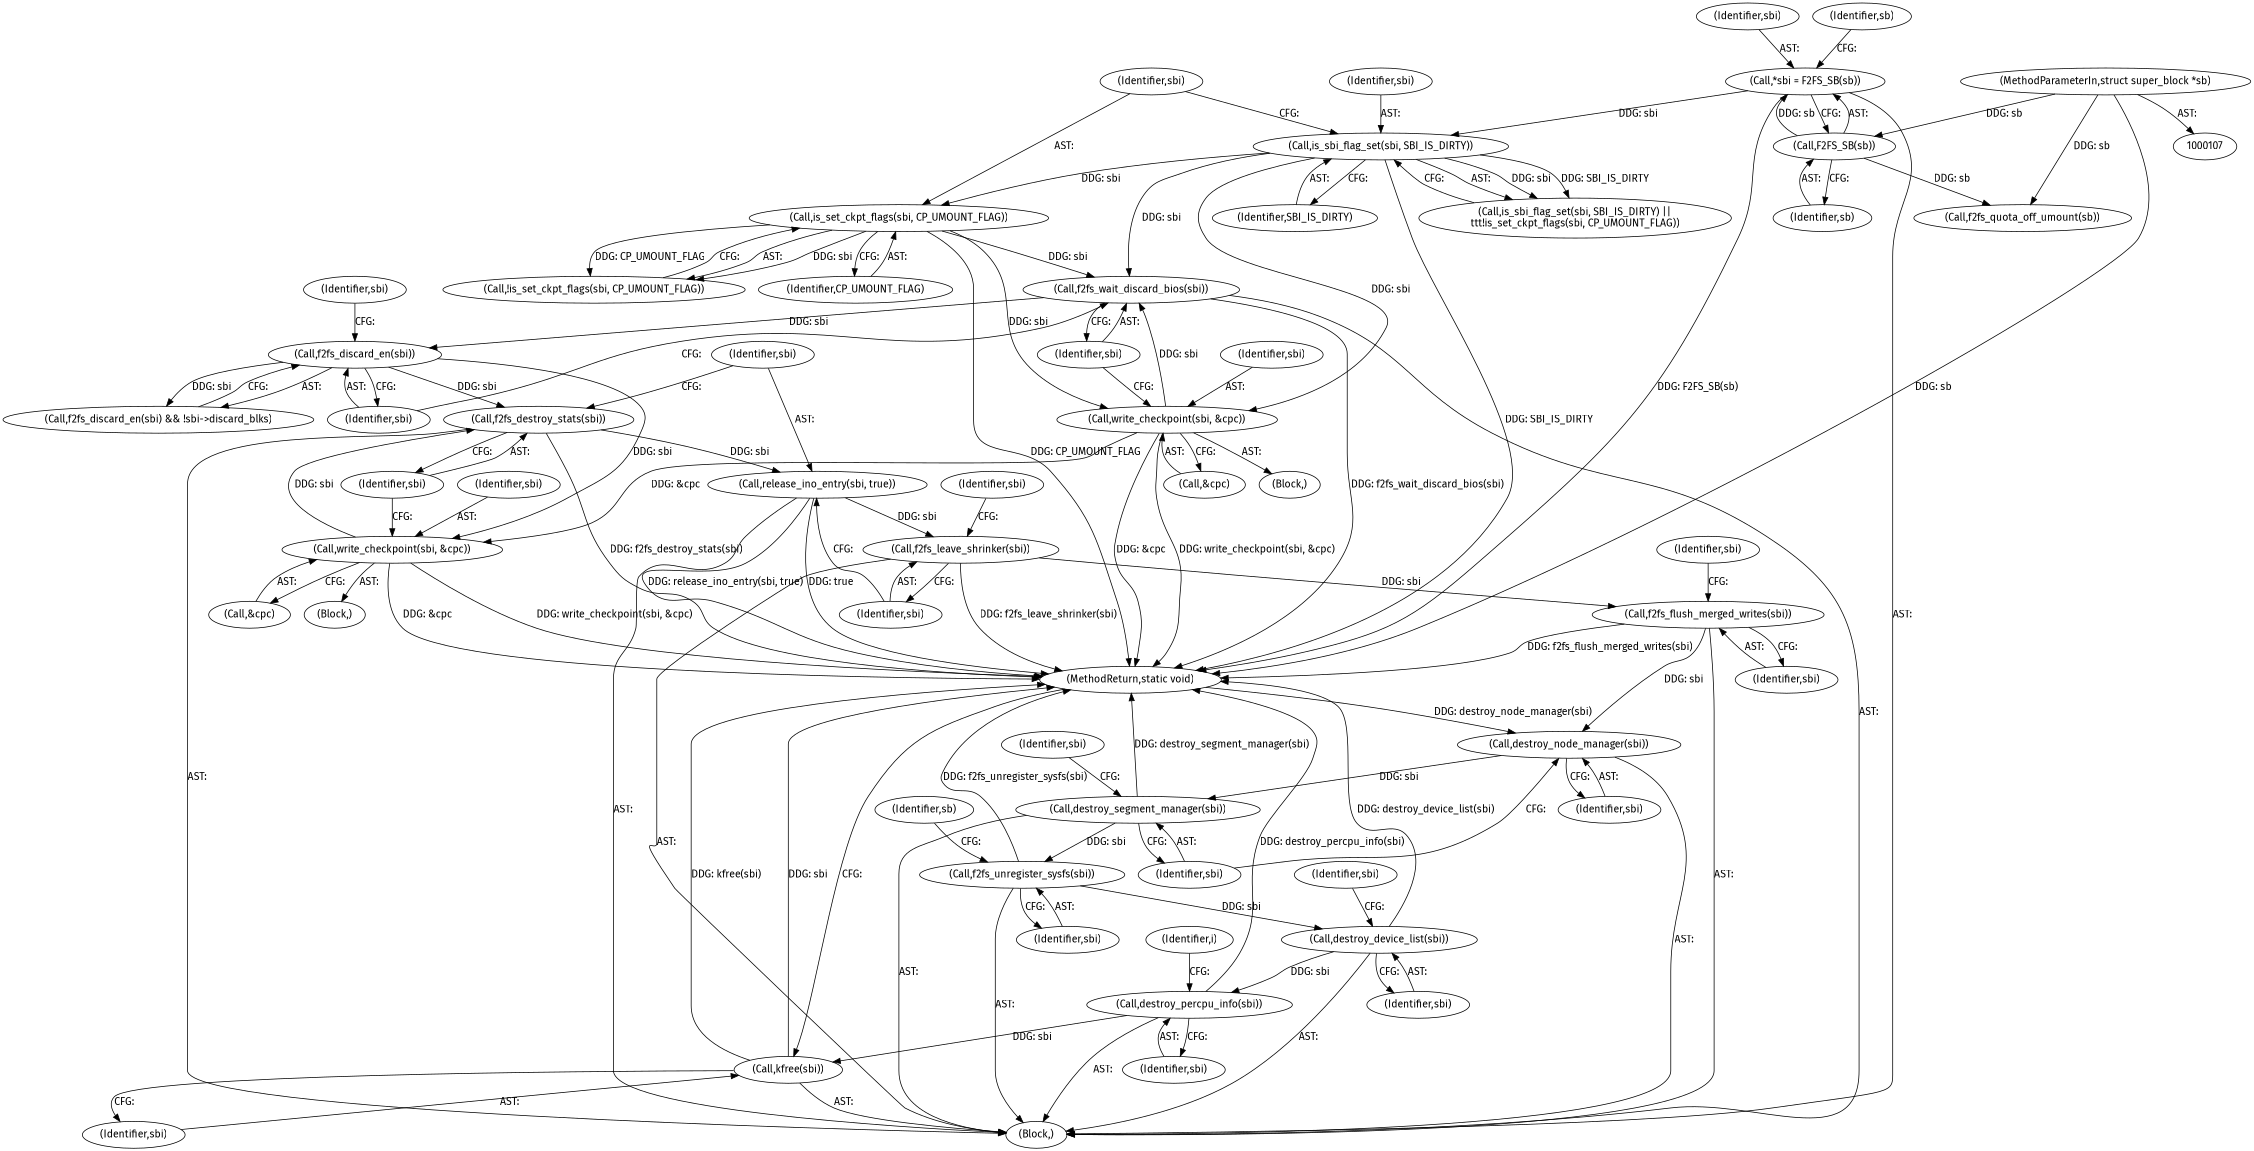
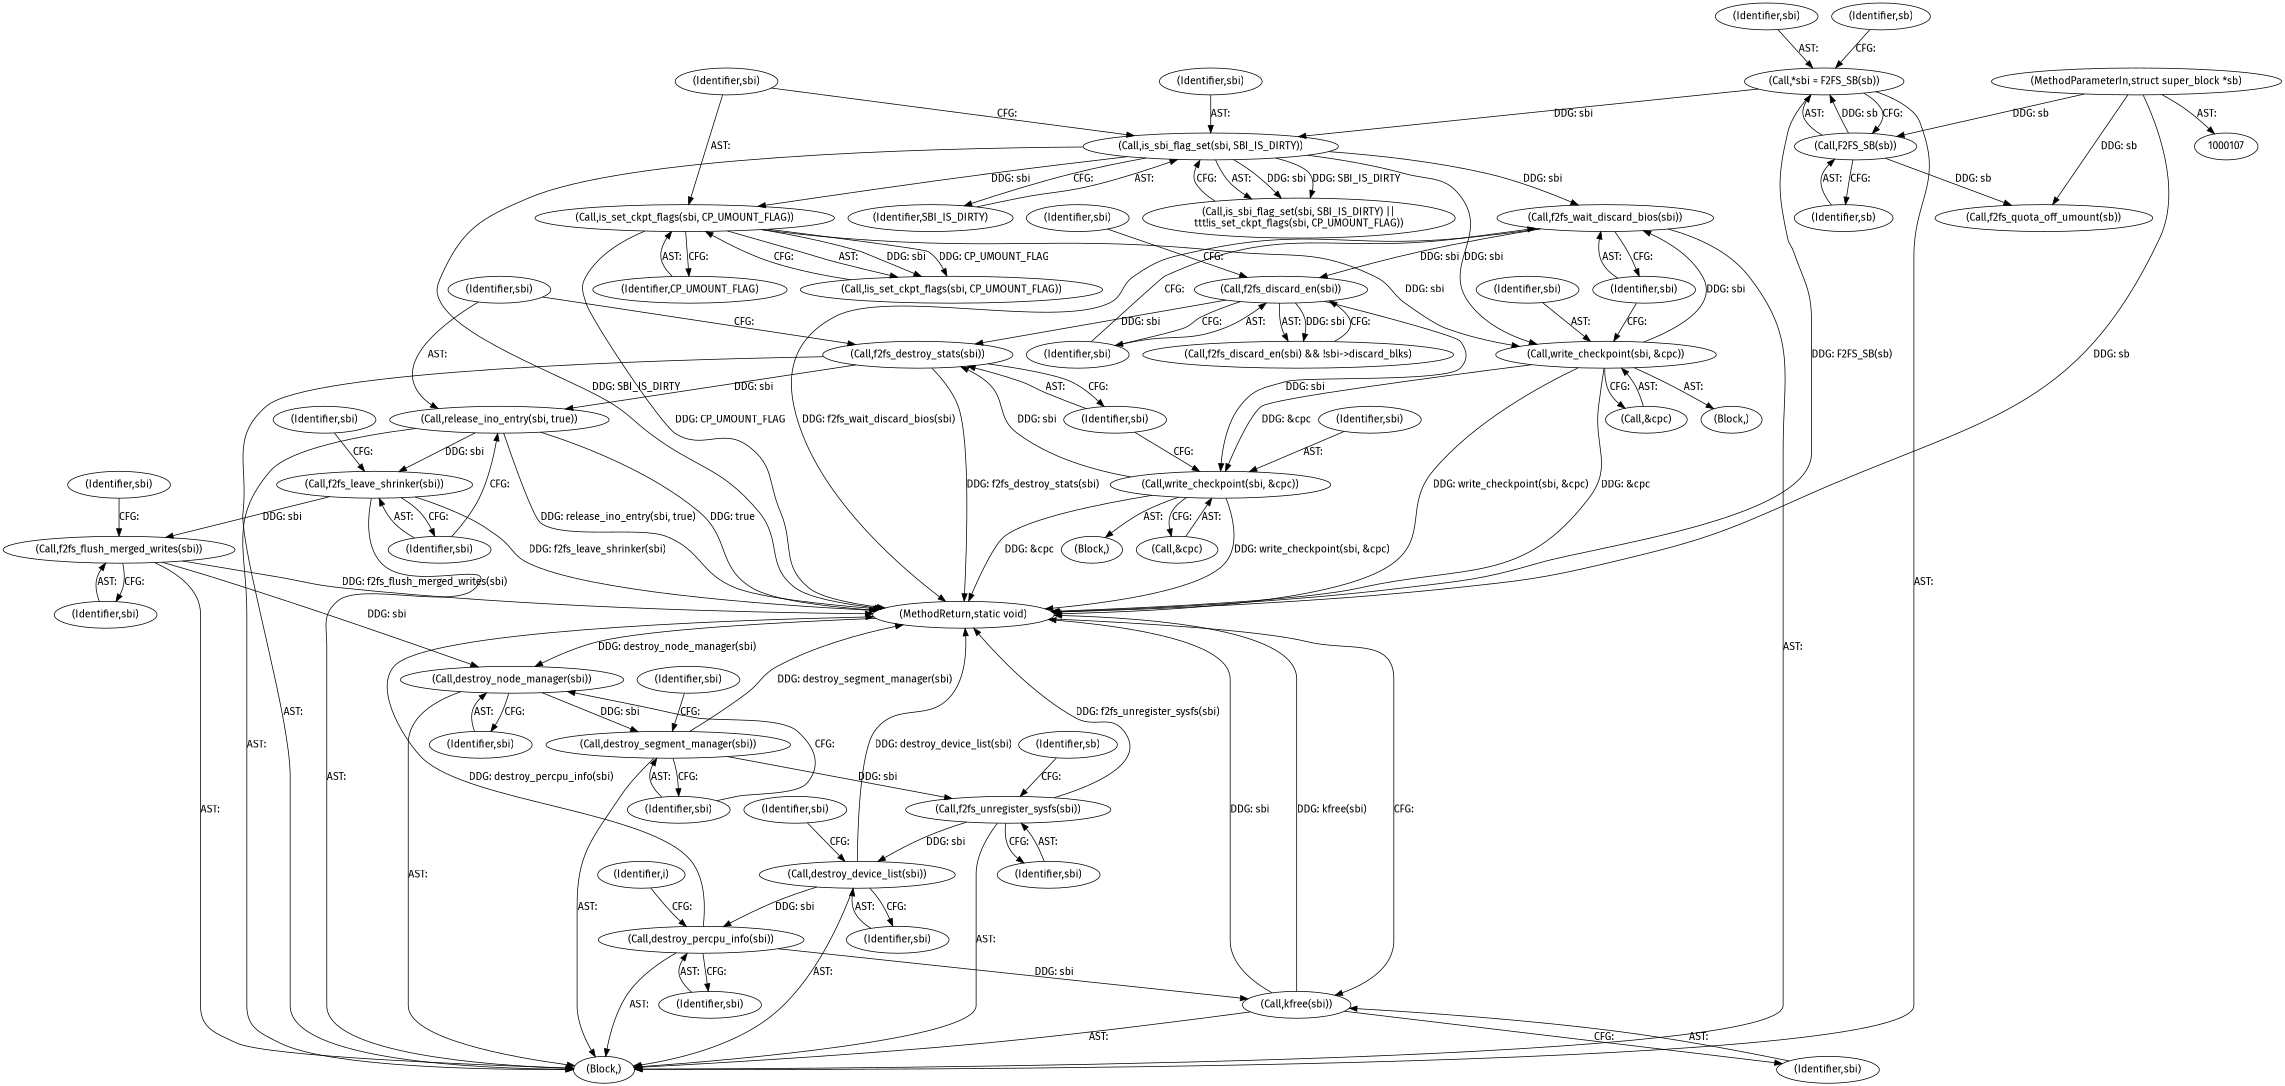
(1015, 252) -> none
